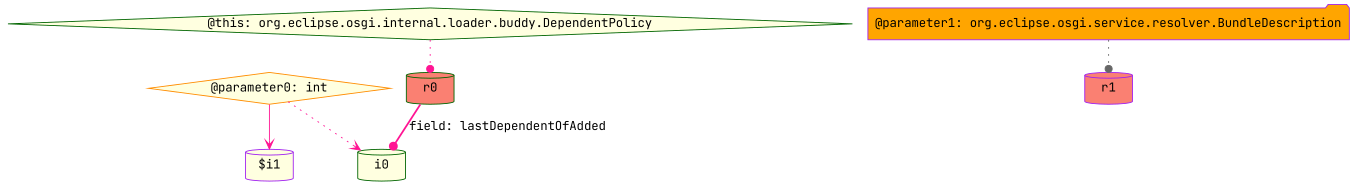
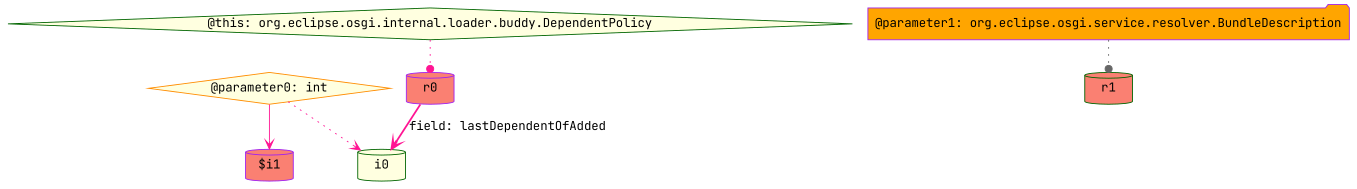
(430, 88) -> (430, 88)
(1109, 88) -> (1109, 88)
(408, 124) -> (408, 124)
(269, 165) -> (269, 165)
